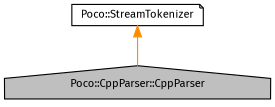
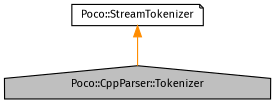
(138, 84) -> (138, 84)
